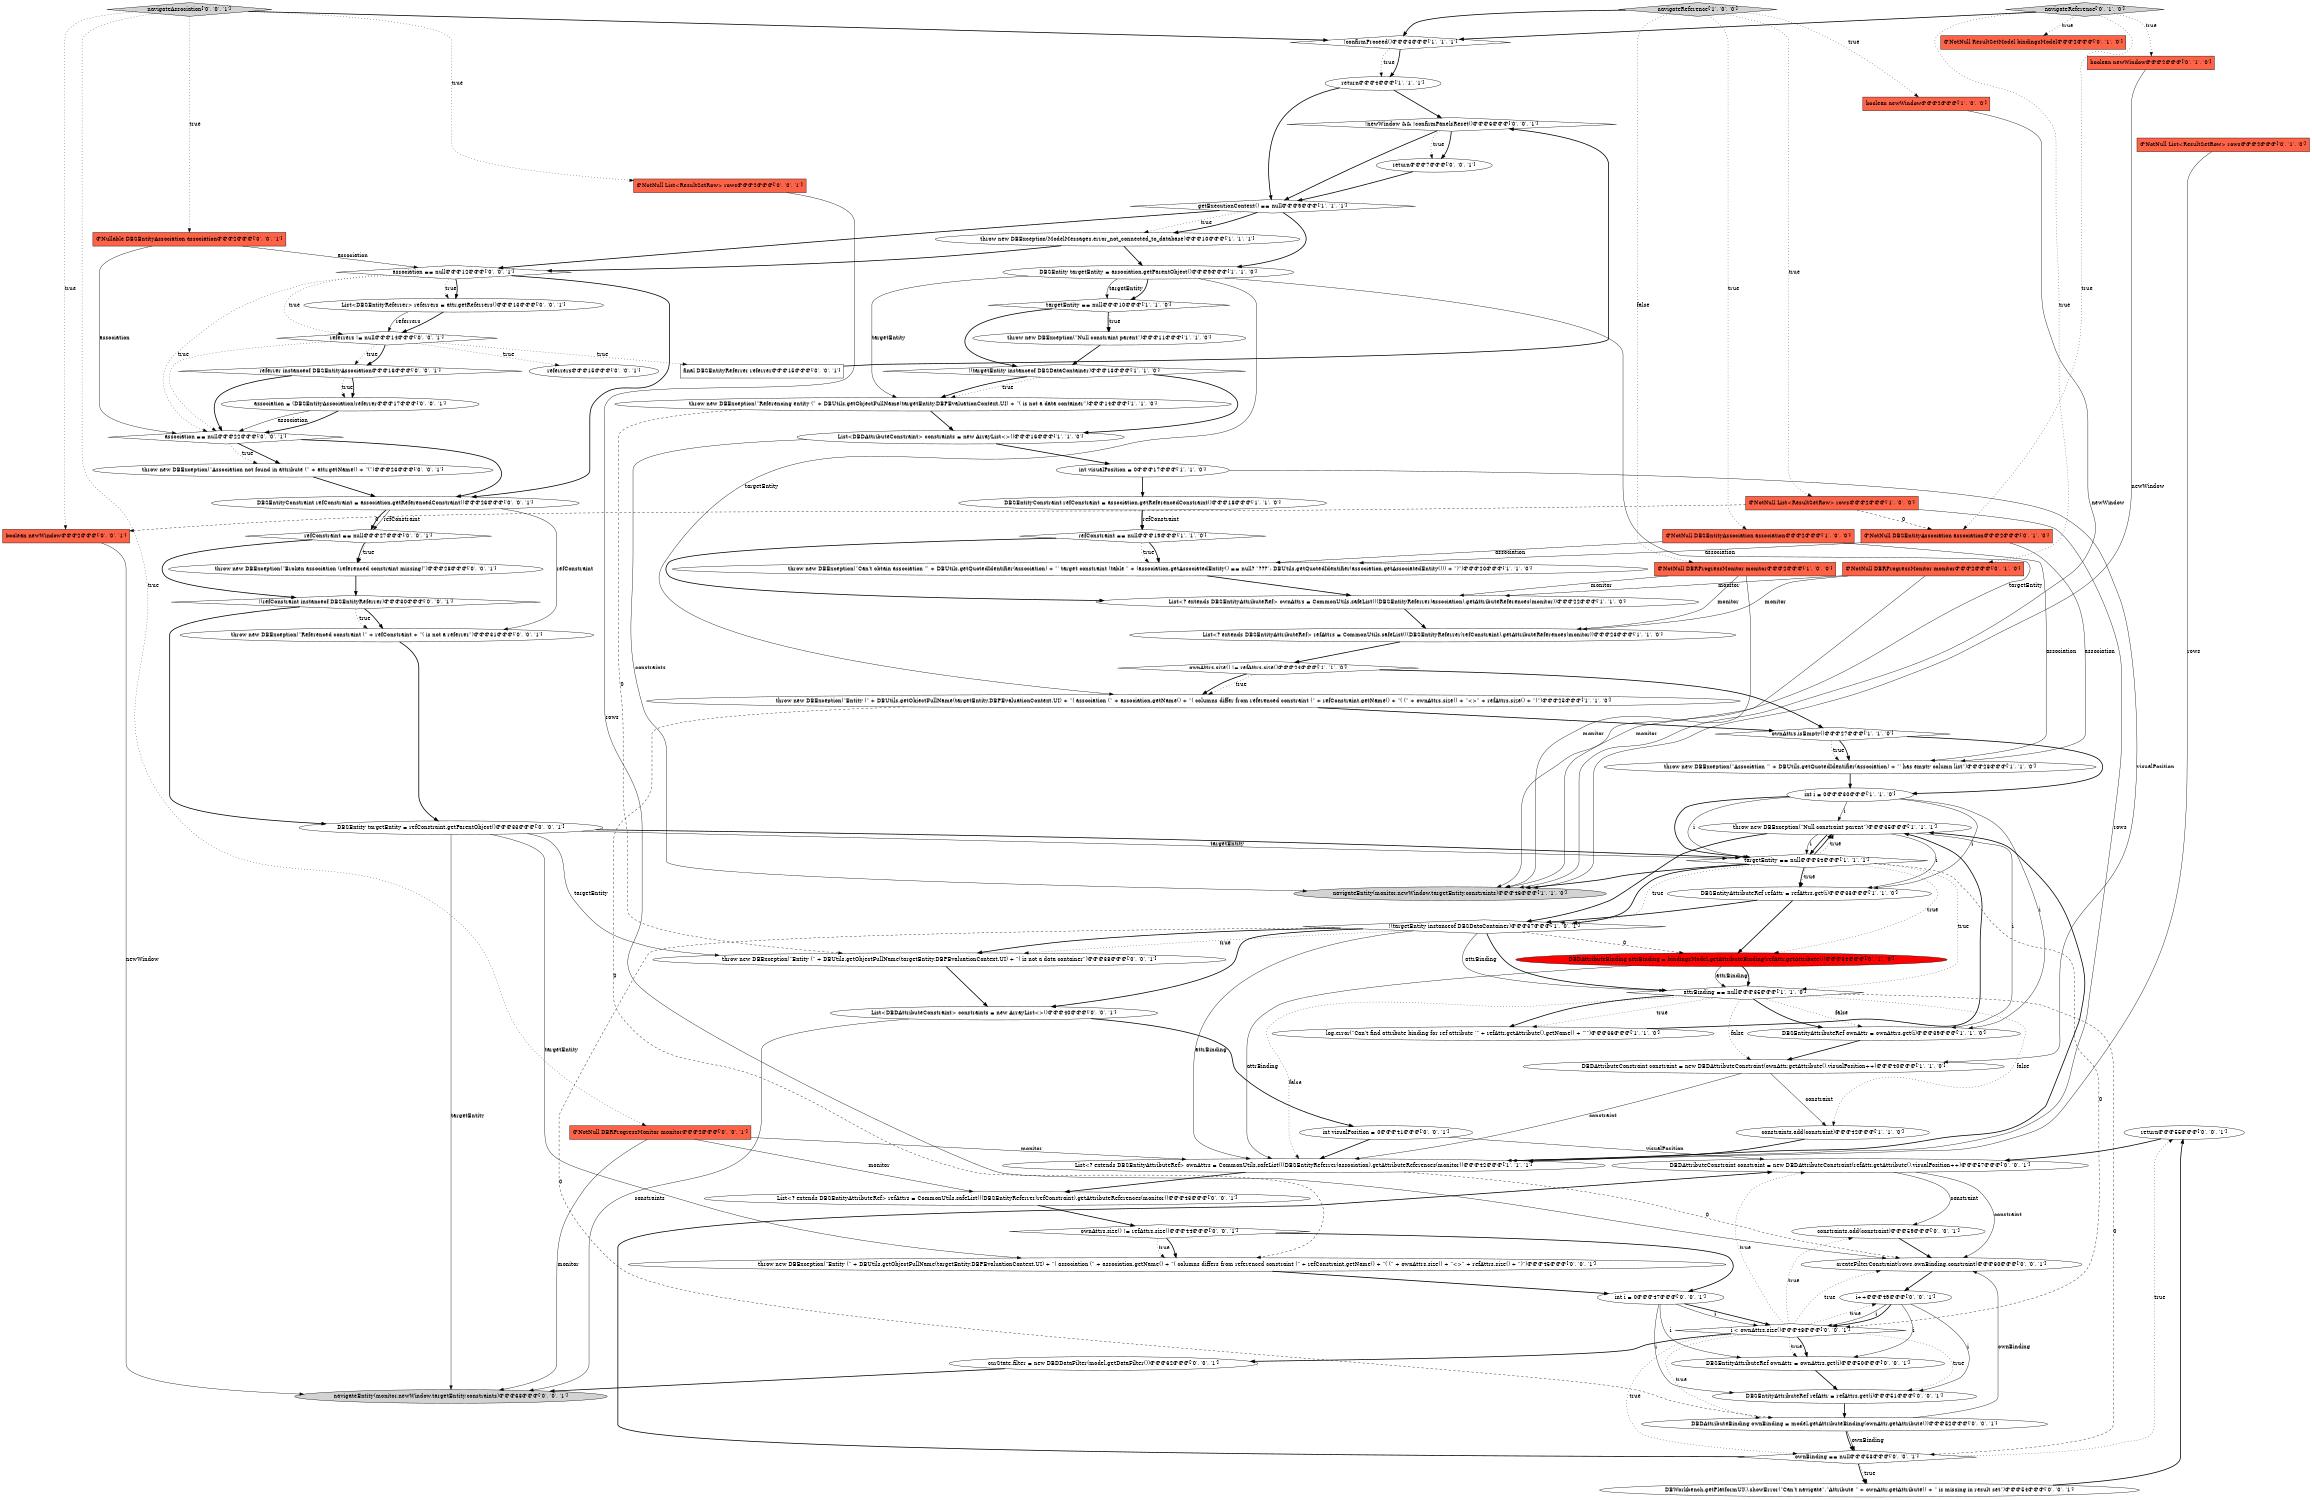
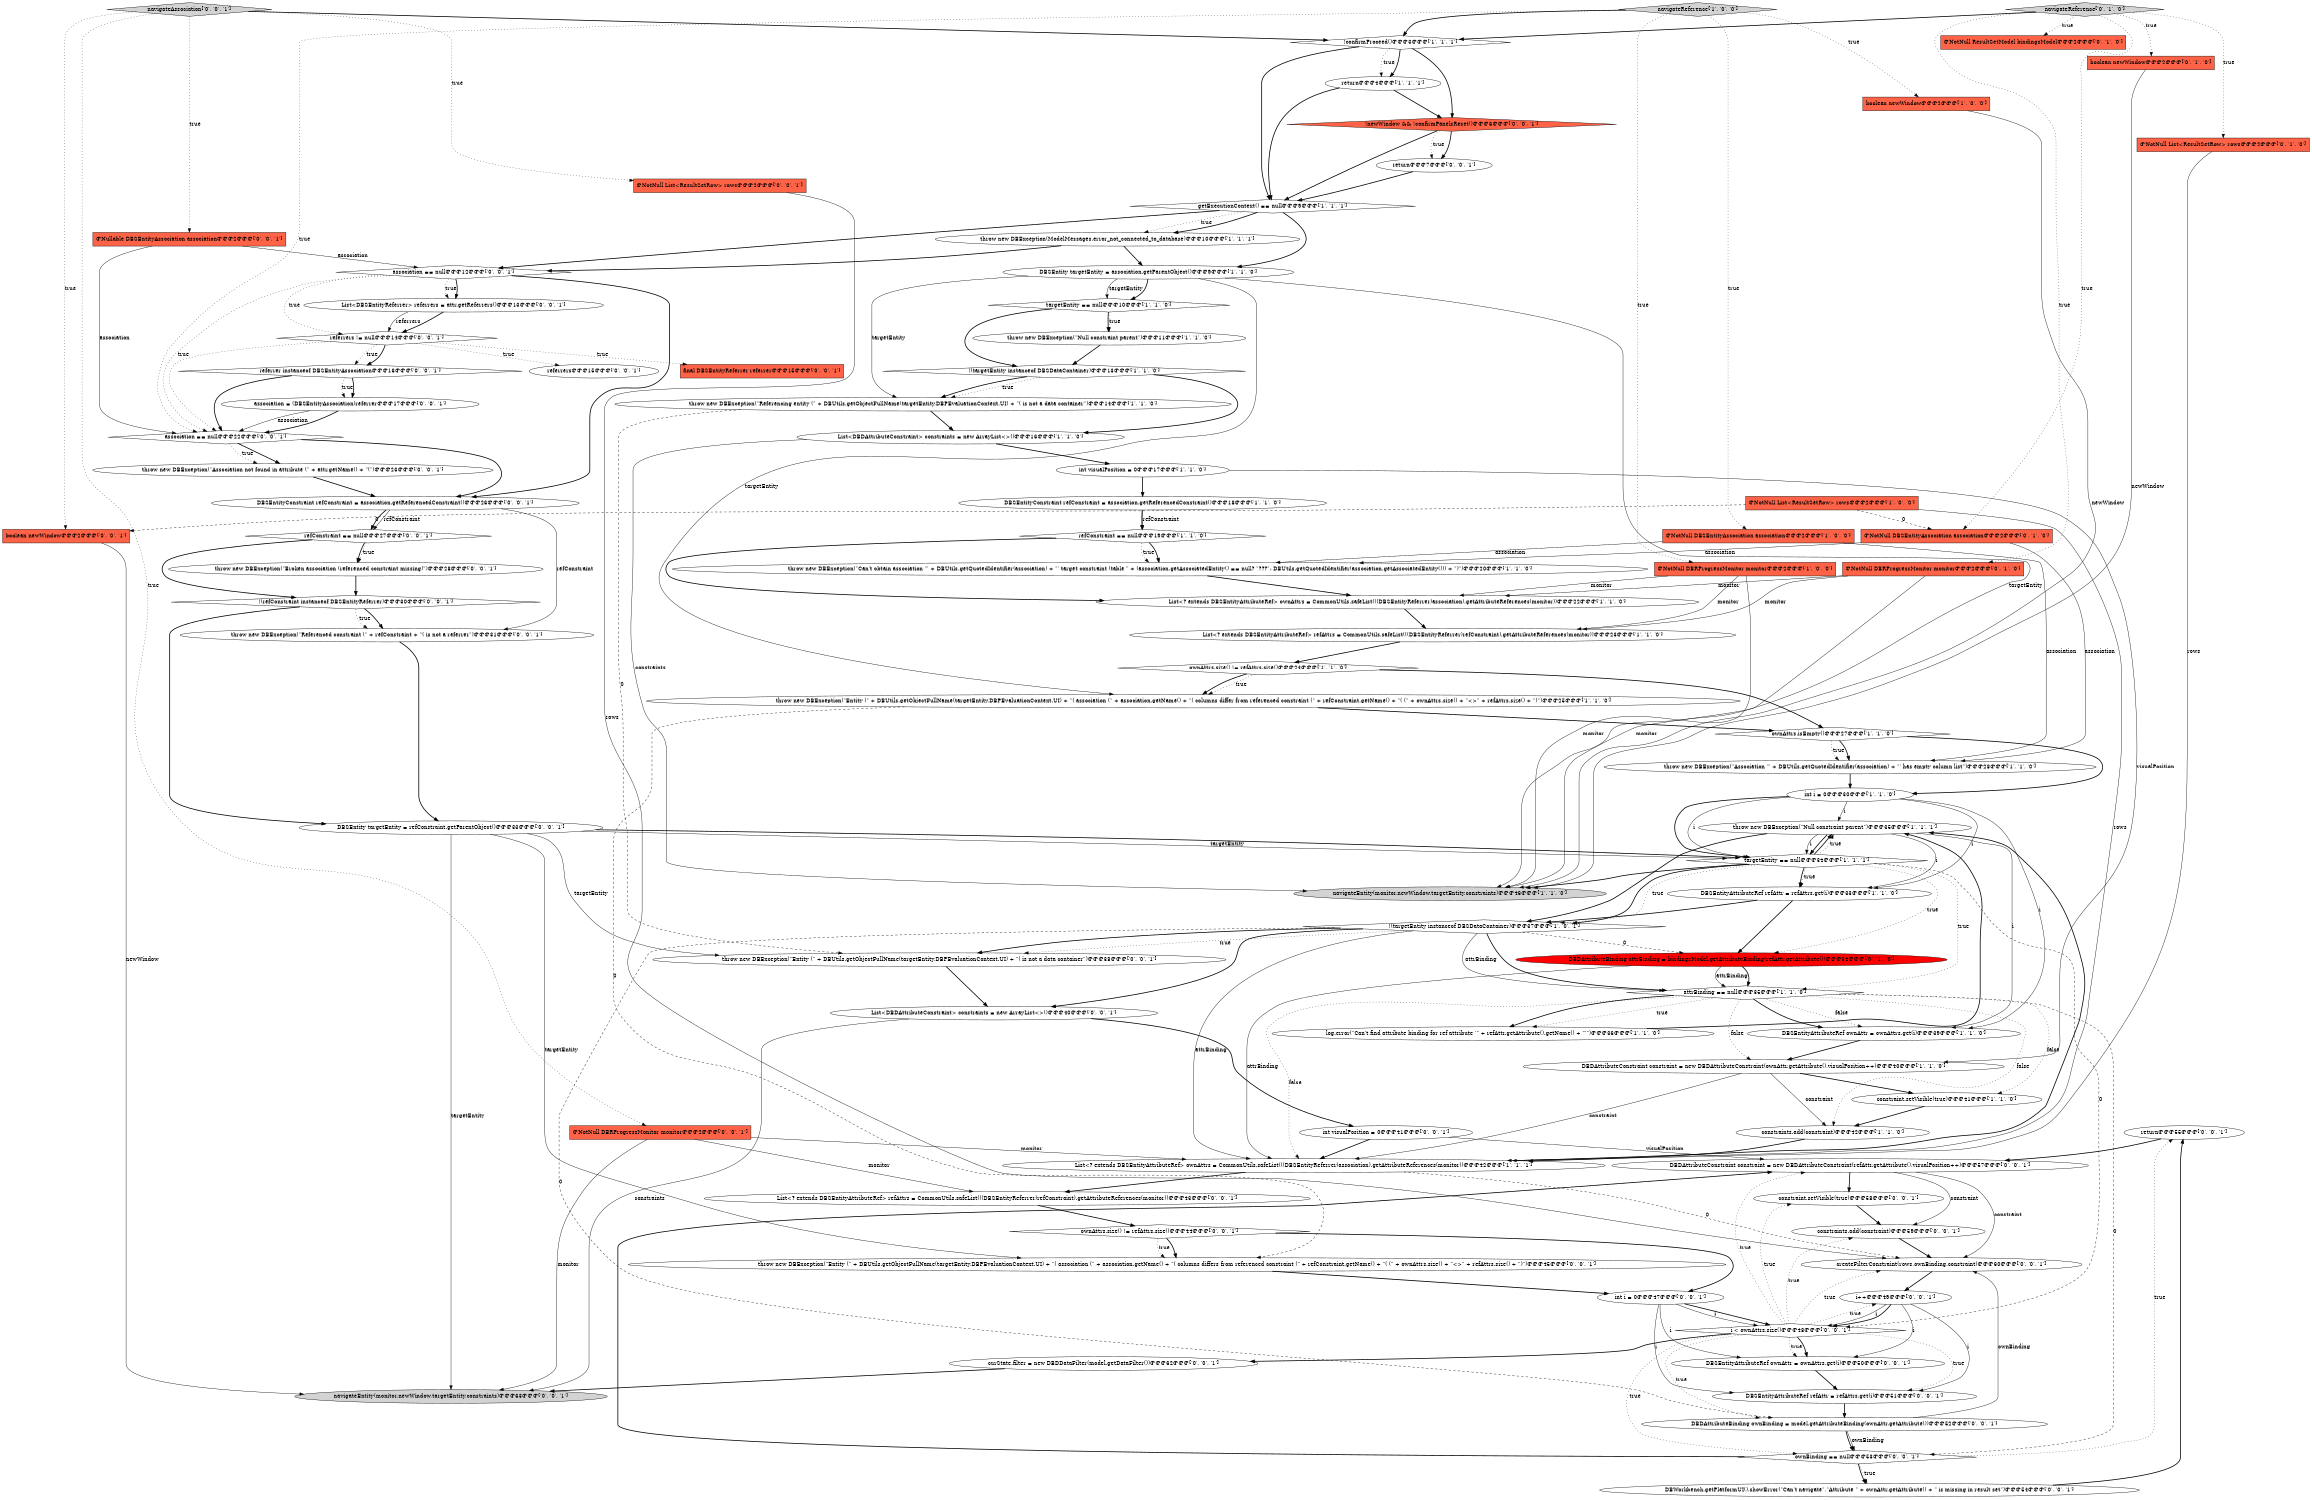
none -> (2222, 39)
none -> (1262, 86)
(1452, 124) -> (1452, 124)
(1789, 236) -> (775, 23)
(1643, 305) -> (1643, 305)
(1367, 356) -> (1443, 75)
(762, 371) -> (762, 371)
none -> (1947, 1100)
none -> (1849, 1199)
